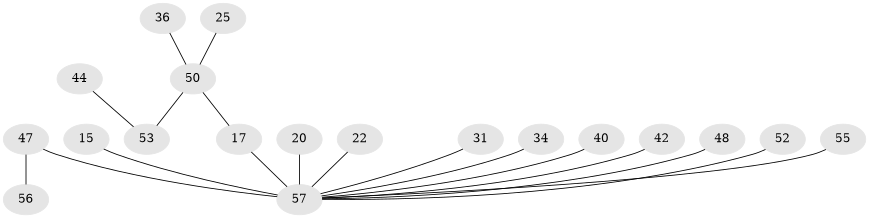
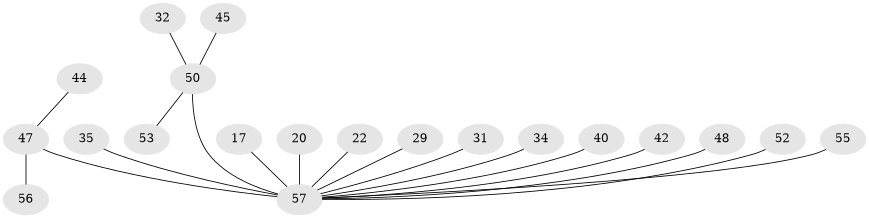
(163, 18) -> (163, 18)
(223, 18) -> (223, 18)
(113, 109) -> (53, 109)
(216, 109) -> (215, 161)
(86, 139) -> (86, 139)
none -> (420, 139)
